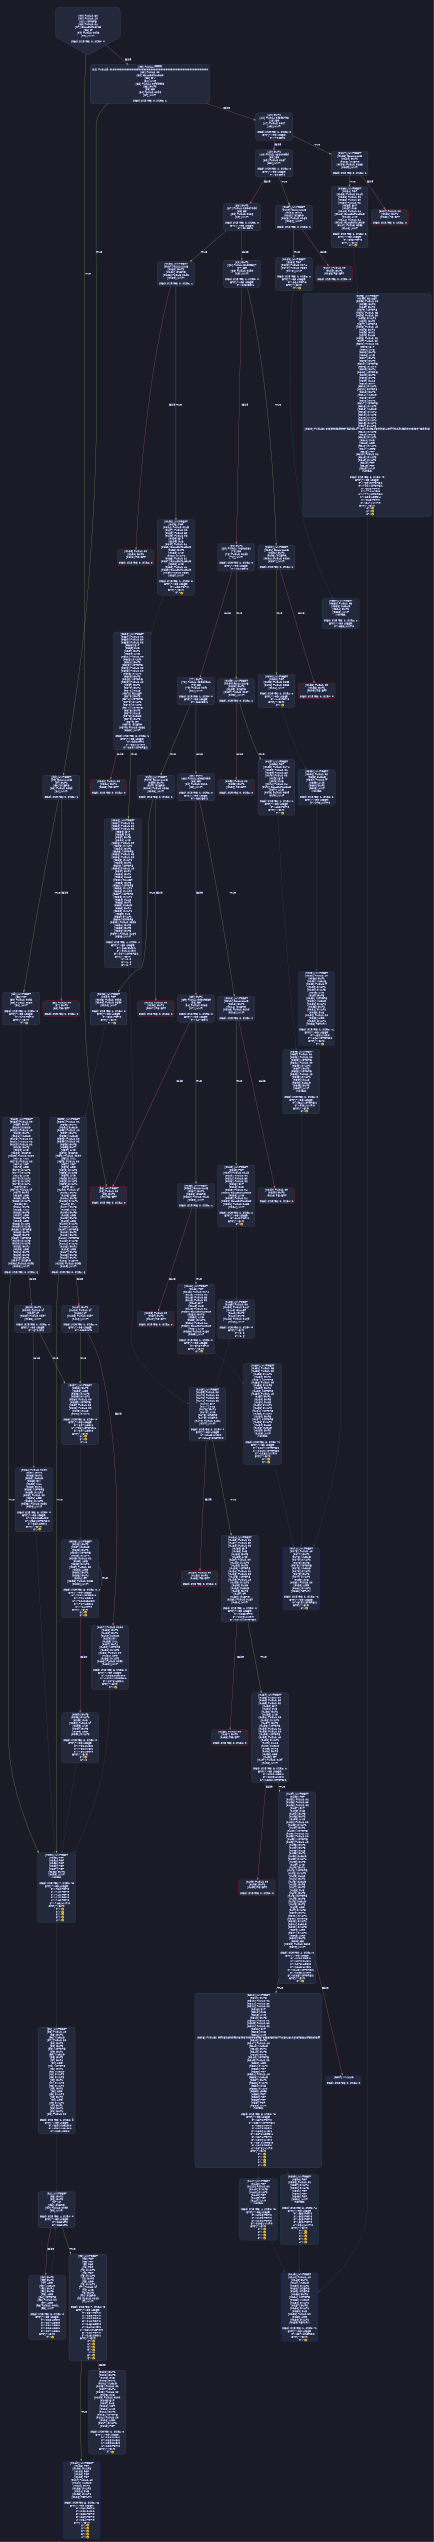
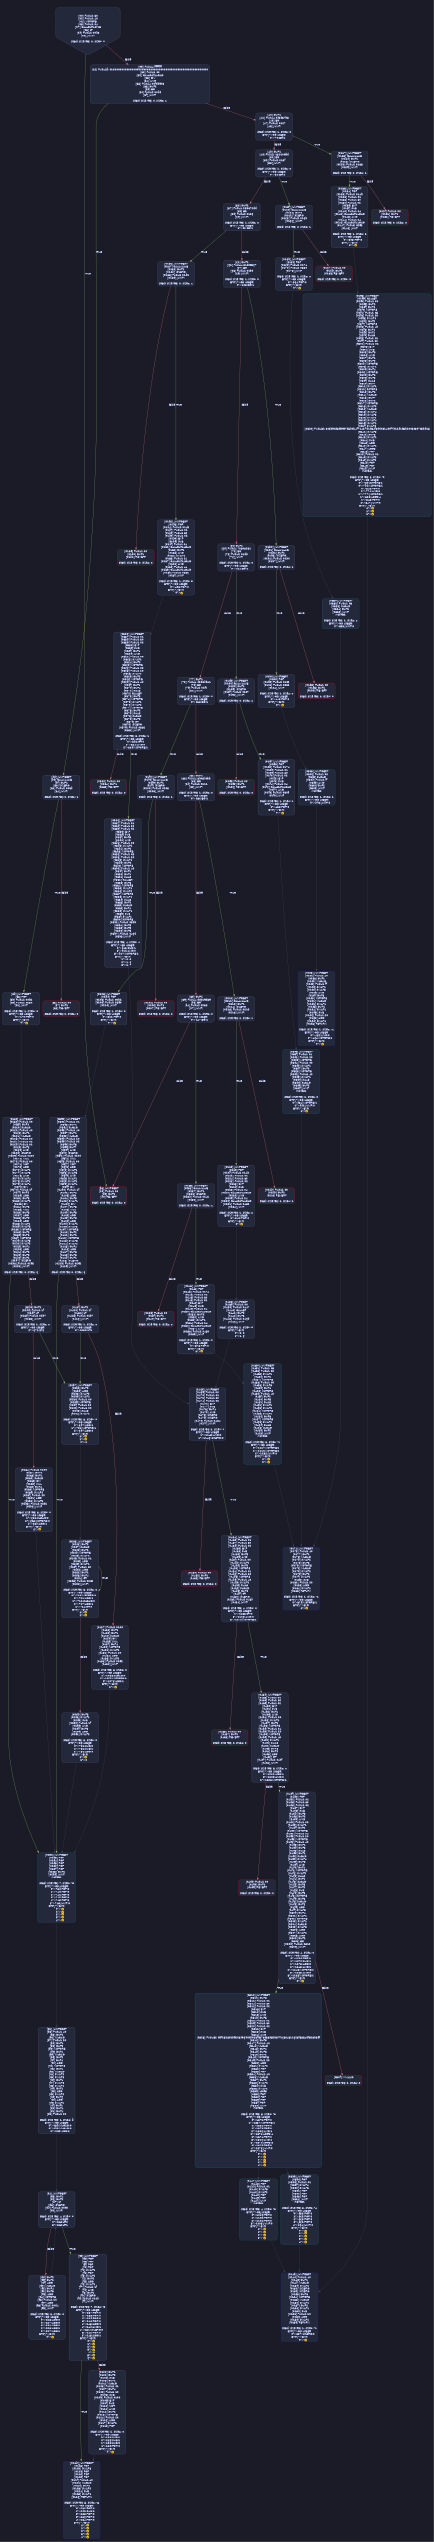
(343, 2080) -> (343, 2080)
